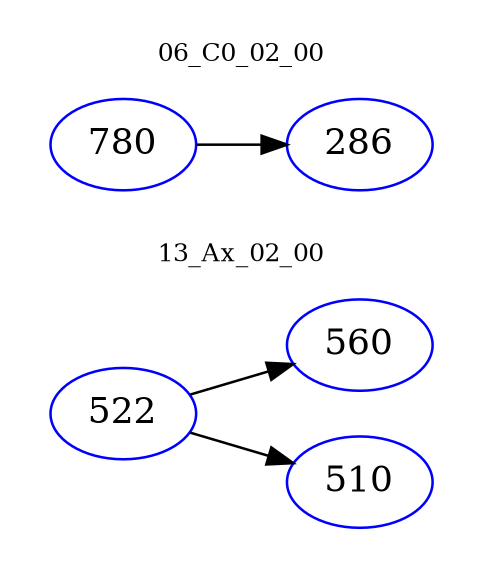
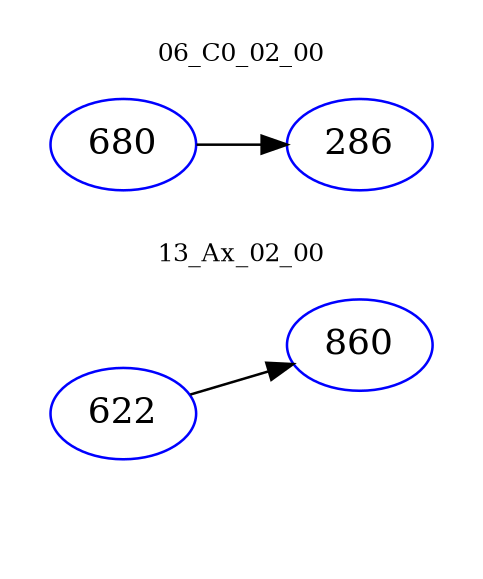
(123, 145) -> (123, 145)
(360, 345) -> (360, 345)
(123, 414) -> (123, 414)
(360, 482) -> none
